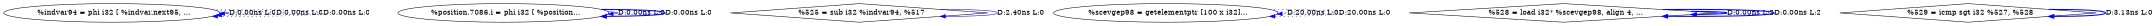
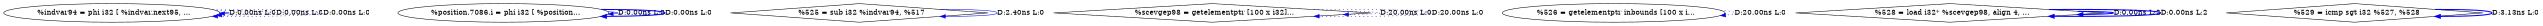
(1166, 13) -> (1212, 13)
none -> (1614, 13)
